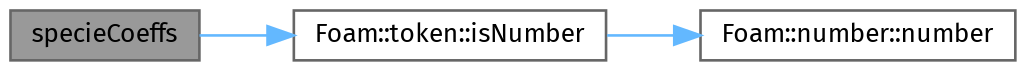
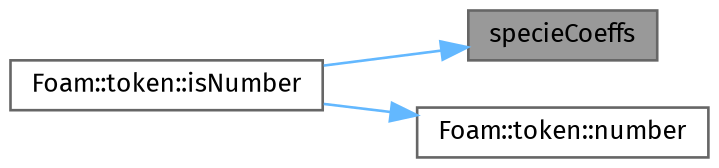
(233, 35) -> (383, 58)
(858, 35) -> (563, 132)
